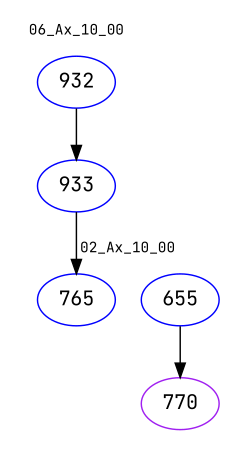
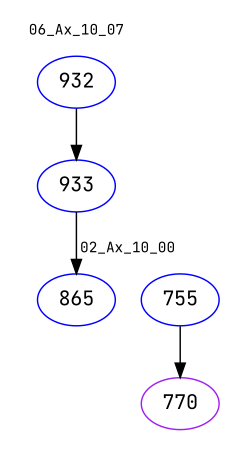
(77, 31) -> (77, 31)
(76, 300) -> (76, 300)
(180, 300) -> (180, 300)
